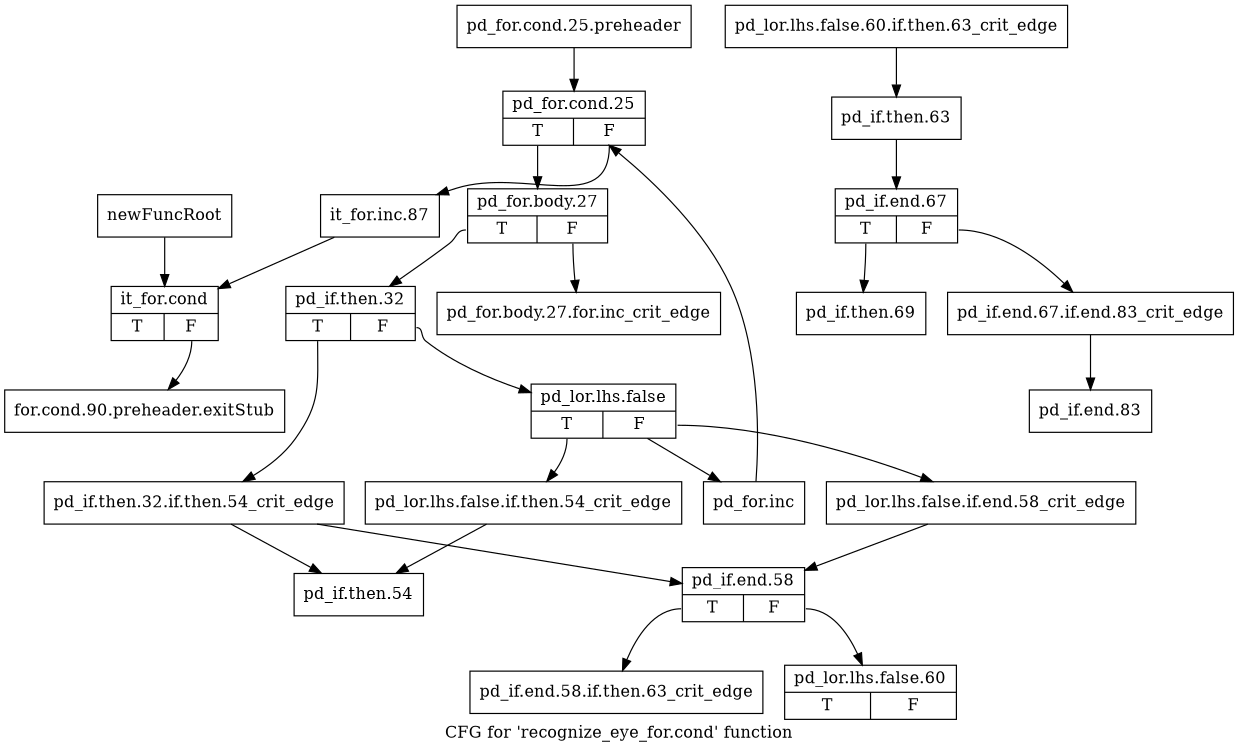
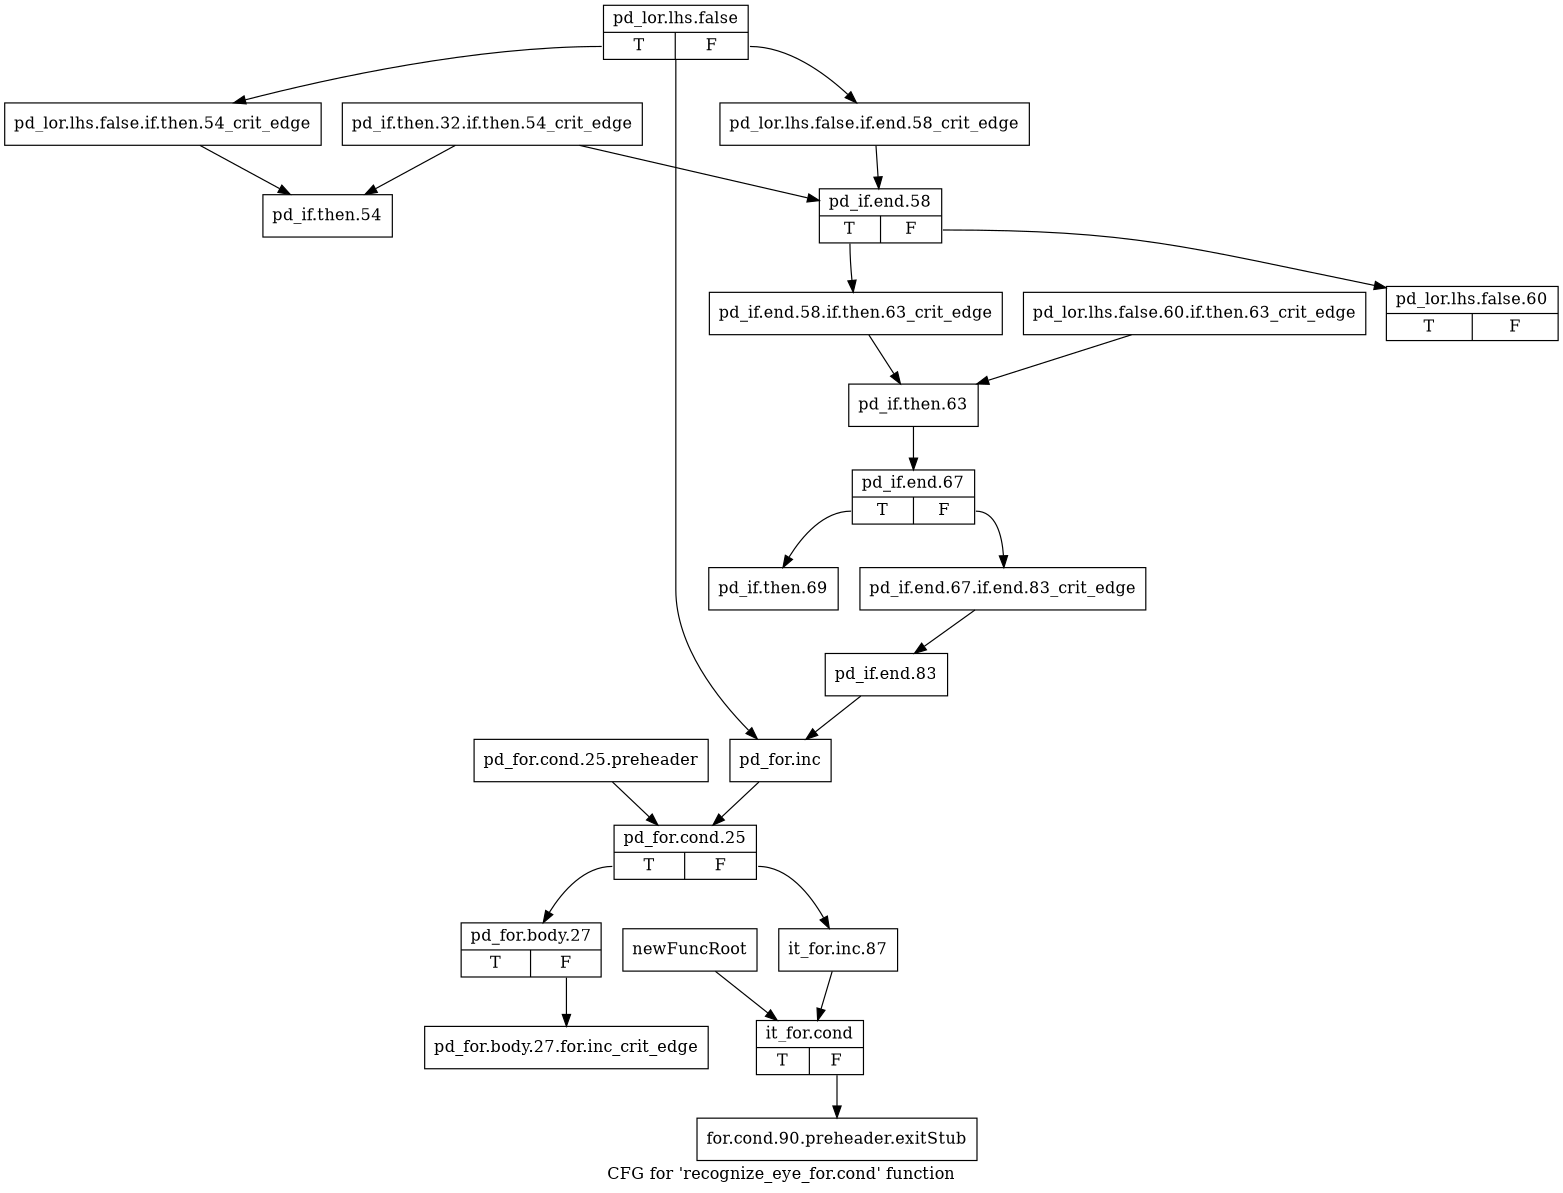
(351, 314) -> none
none -> (881, 354)
none -> (838, 714)
